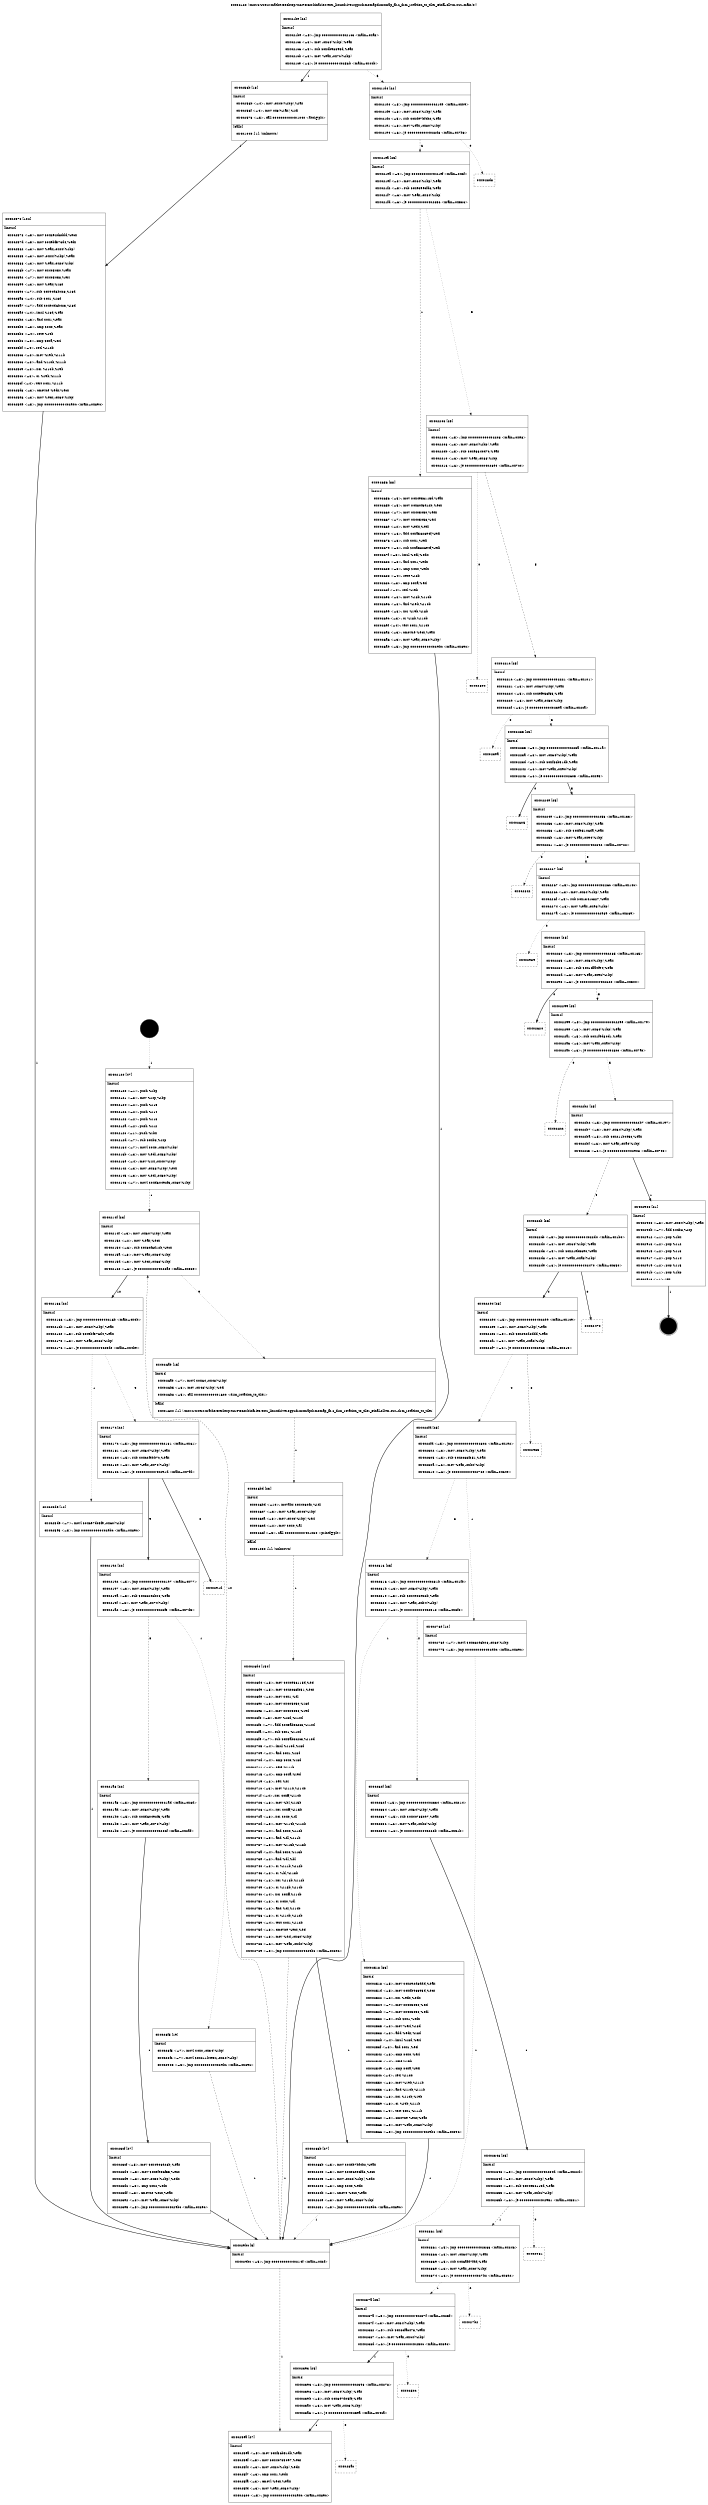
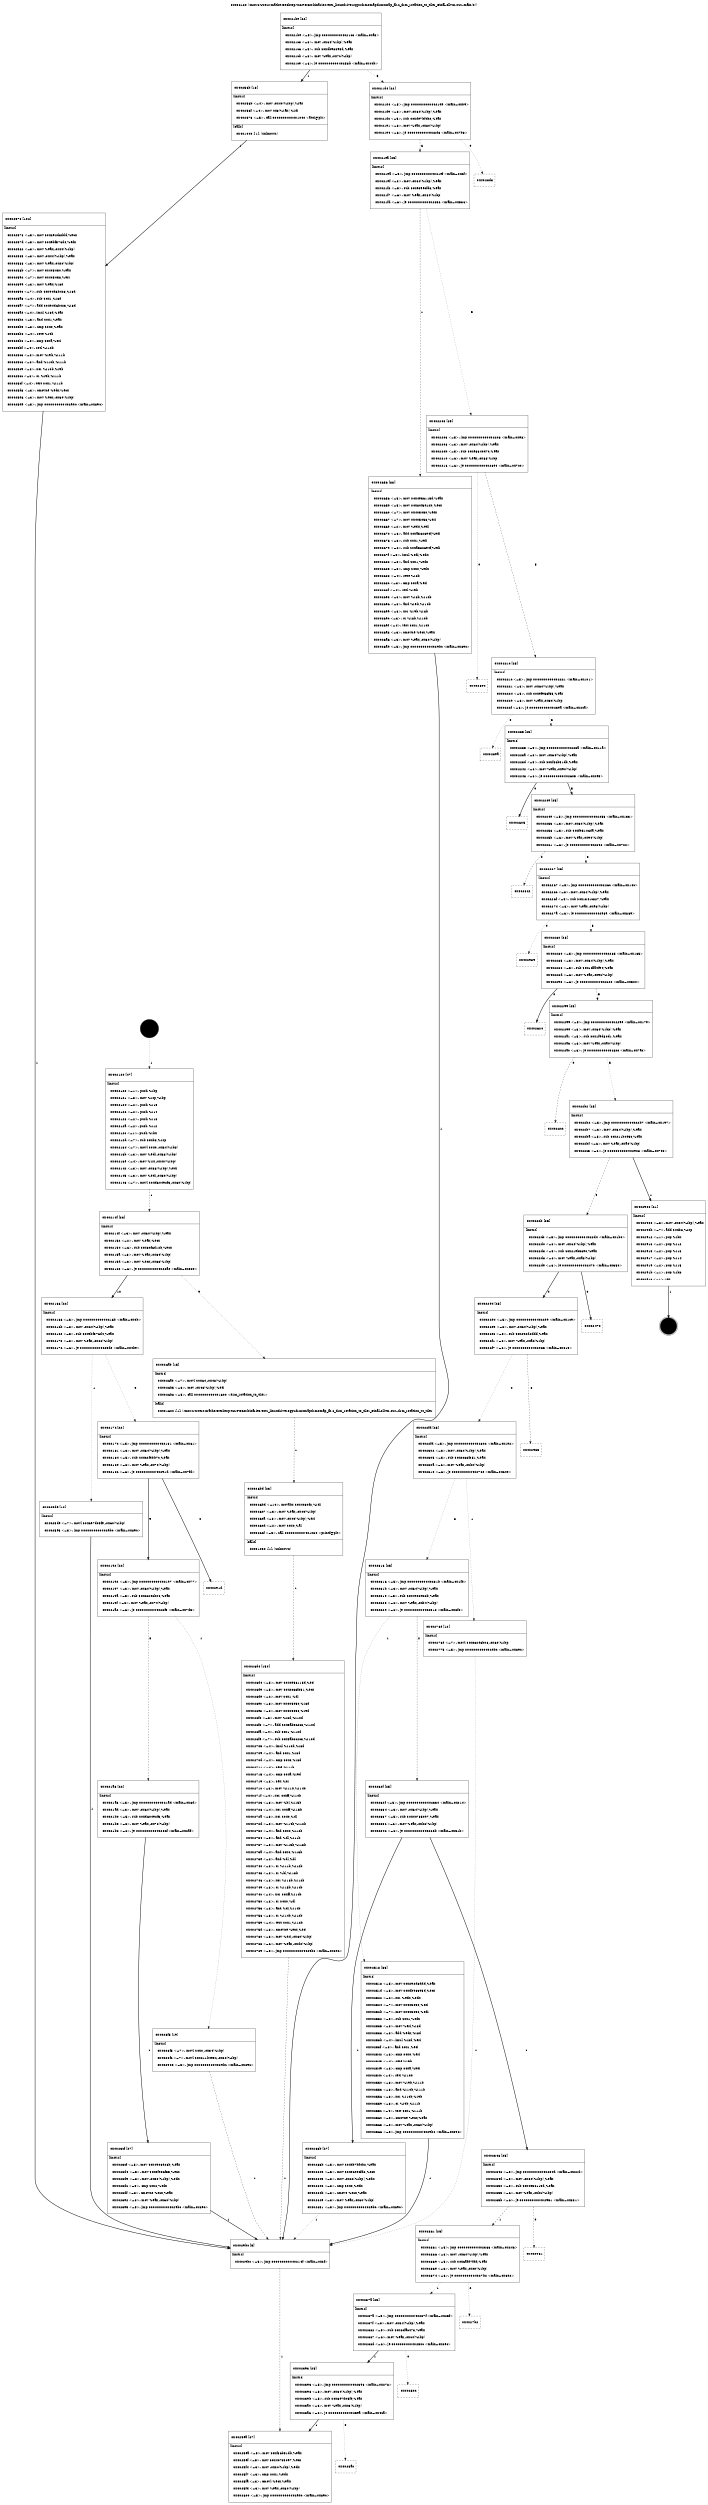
none -> (591, 925)
(224, 1740) -> none
(331, 2049) -> (353, 1984)
